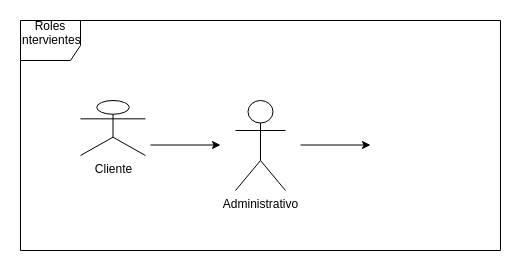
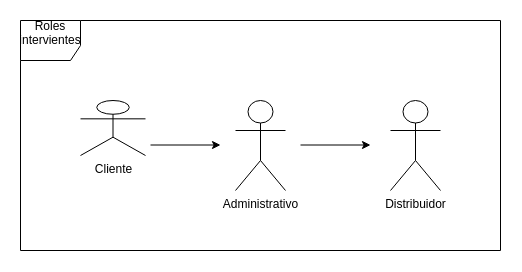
none -> (416, 146)
